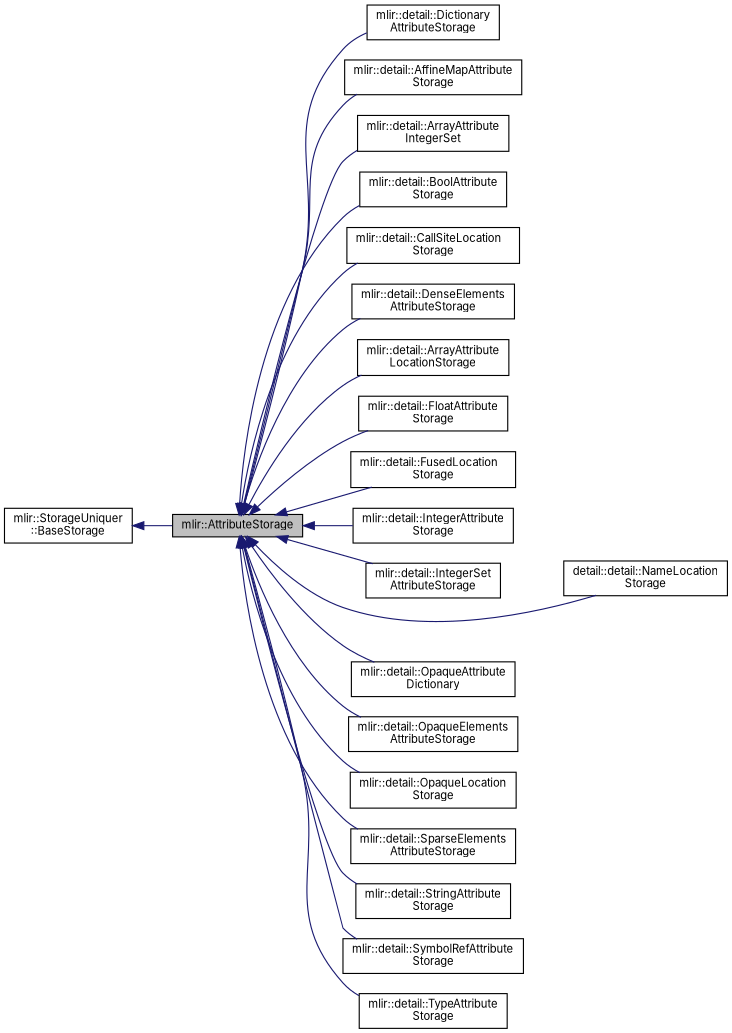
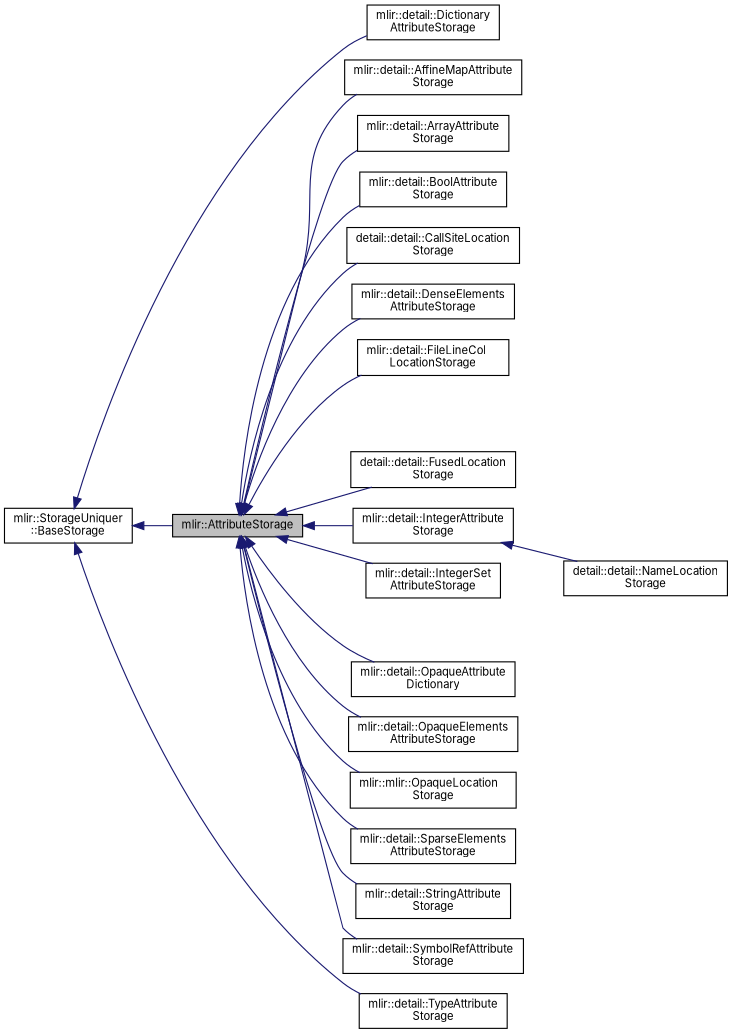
(433, 133) -> (433, 133)
(306, 148) -> (186, 243)
(433, 245) -> (433, 245)
(433, 358) -> (433, 358)
(433, 414) -> none
(433, 470) -> (433, 470)
(416, 621) -> (545, 553)
(433, 790) -> (433, 790)
(308, 824) -> (188, 795)
